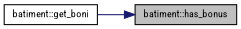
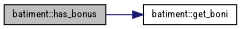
(111, 15) -> (119, 15)
